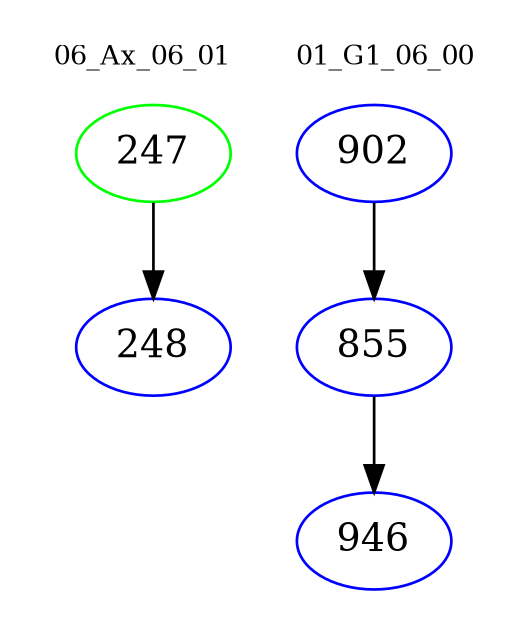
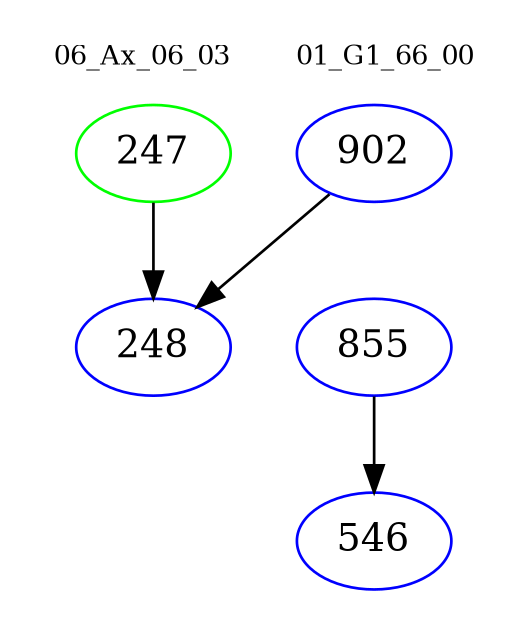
(143, 58) -> (143, 58)
(386, 58) -> (386, 58)
(374, 237) -> (293, 225)
(374, 541) -> (374, 541)
